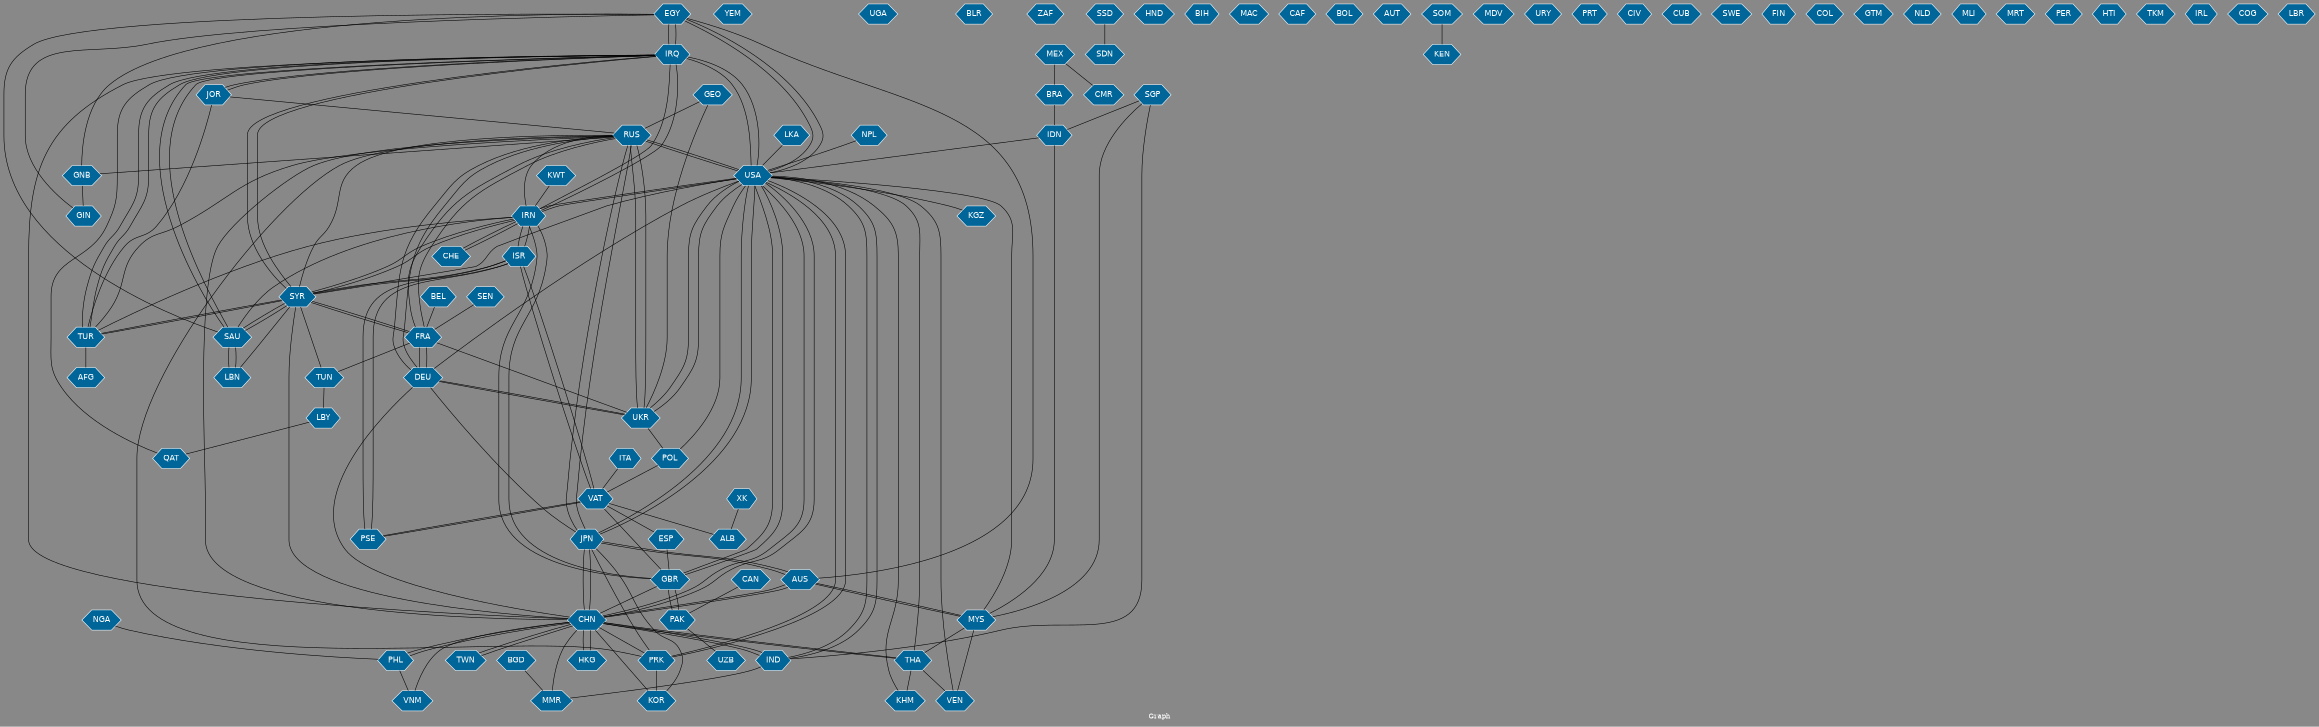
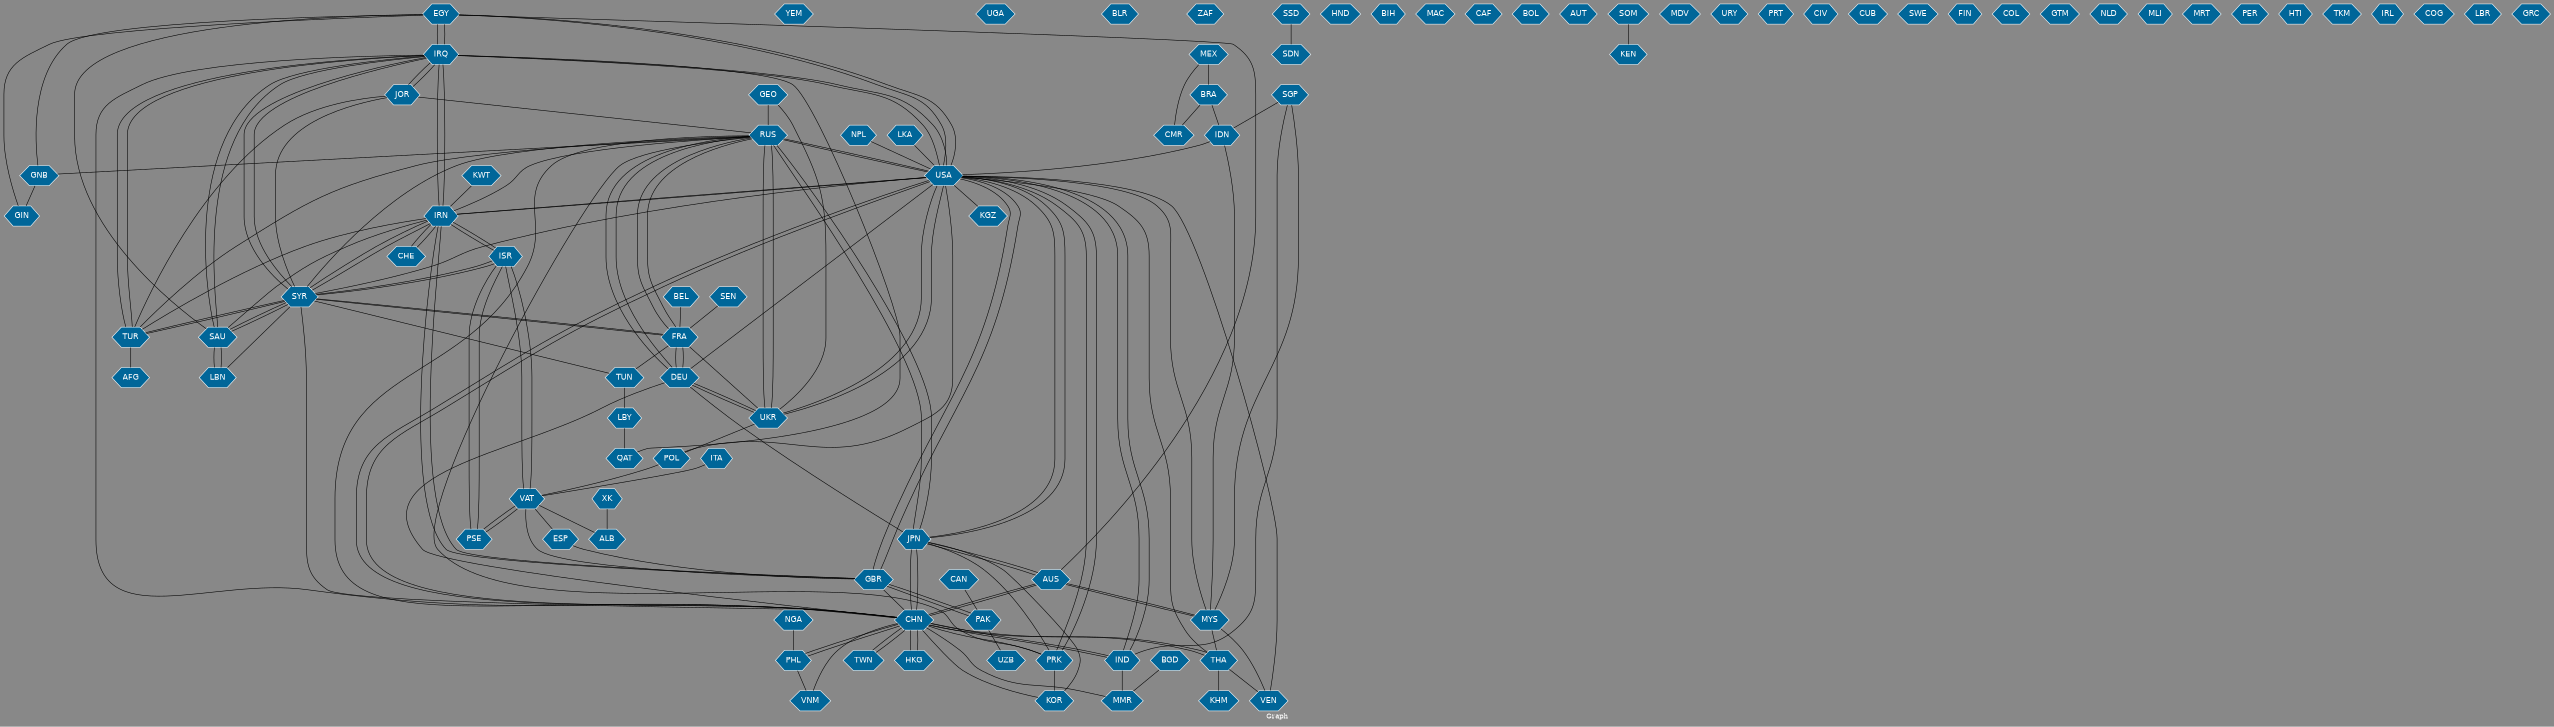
none -> (2531, 14)
none -> (1191, 115)
none -> (281, 154)
(898, 392) -> none
